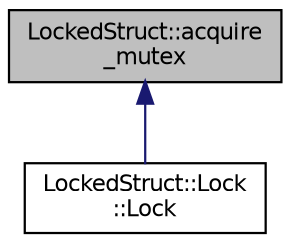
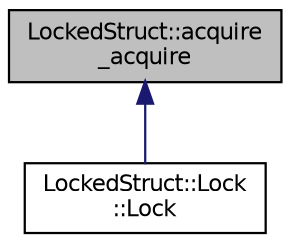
(145, 46) -> (145, 46)
